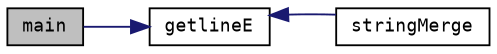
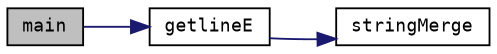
(312, 14) -> (293, 39)
